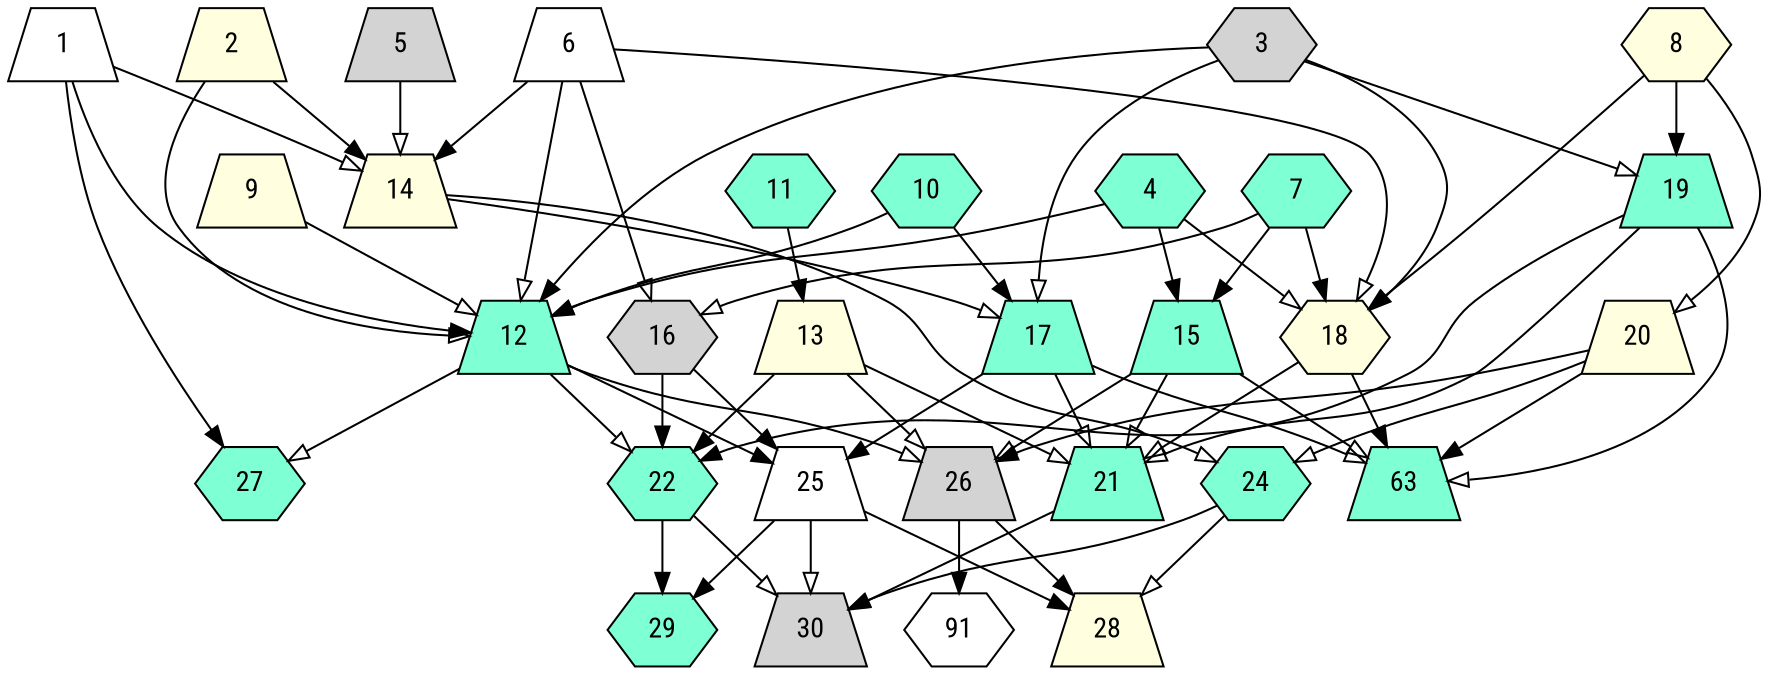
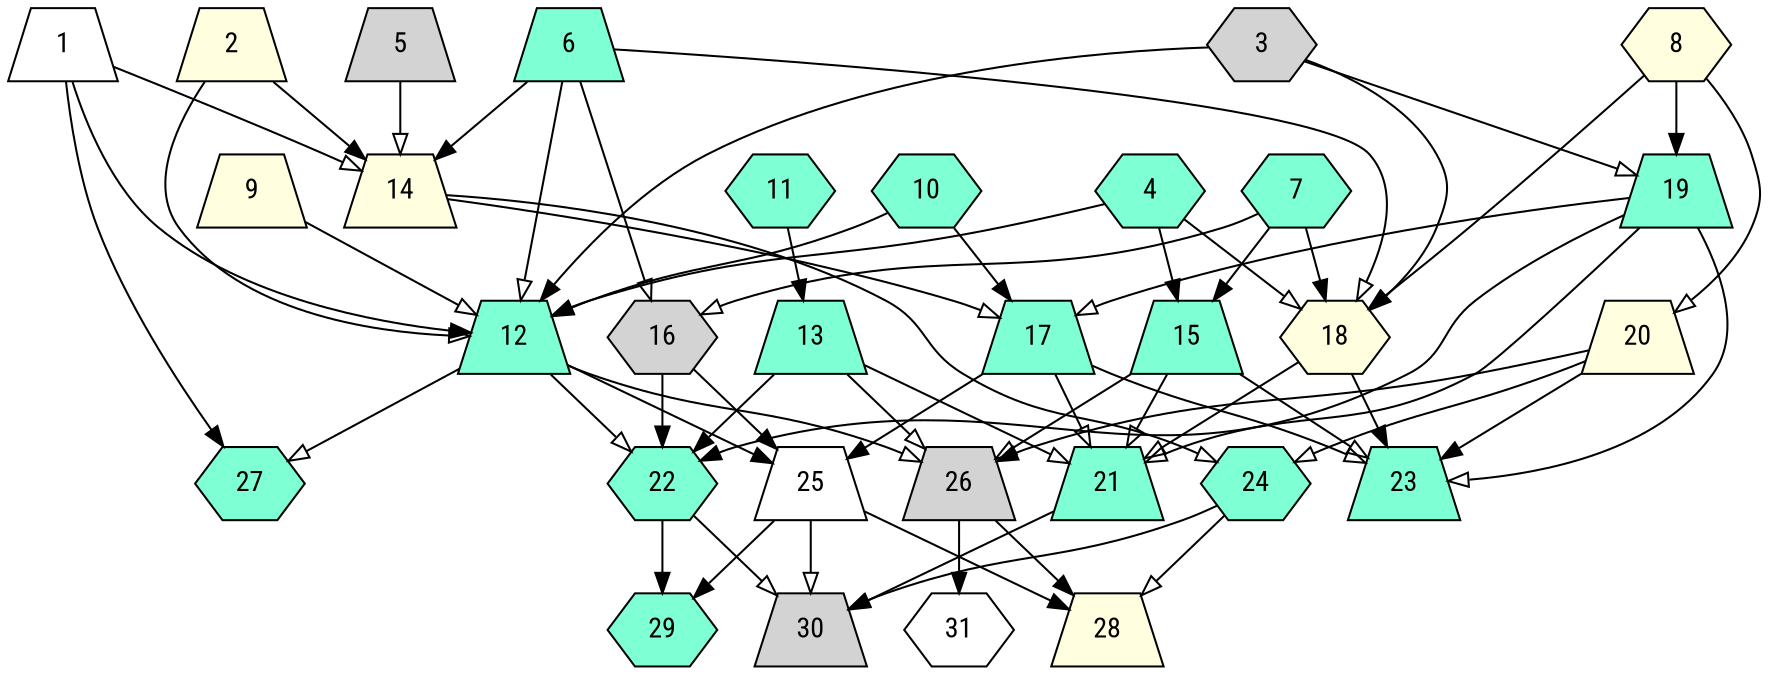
(569, 45) -> (569, 45)
(1089, 140) -> (1359, 239)
(811, 337) -> (811, 337)
(1404, 484) -> (1404, 484)
(959, 630) -> (959, 630)
